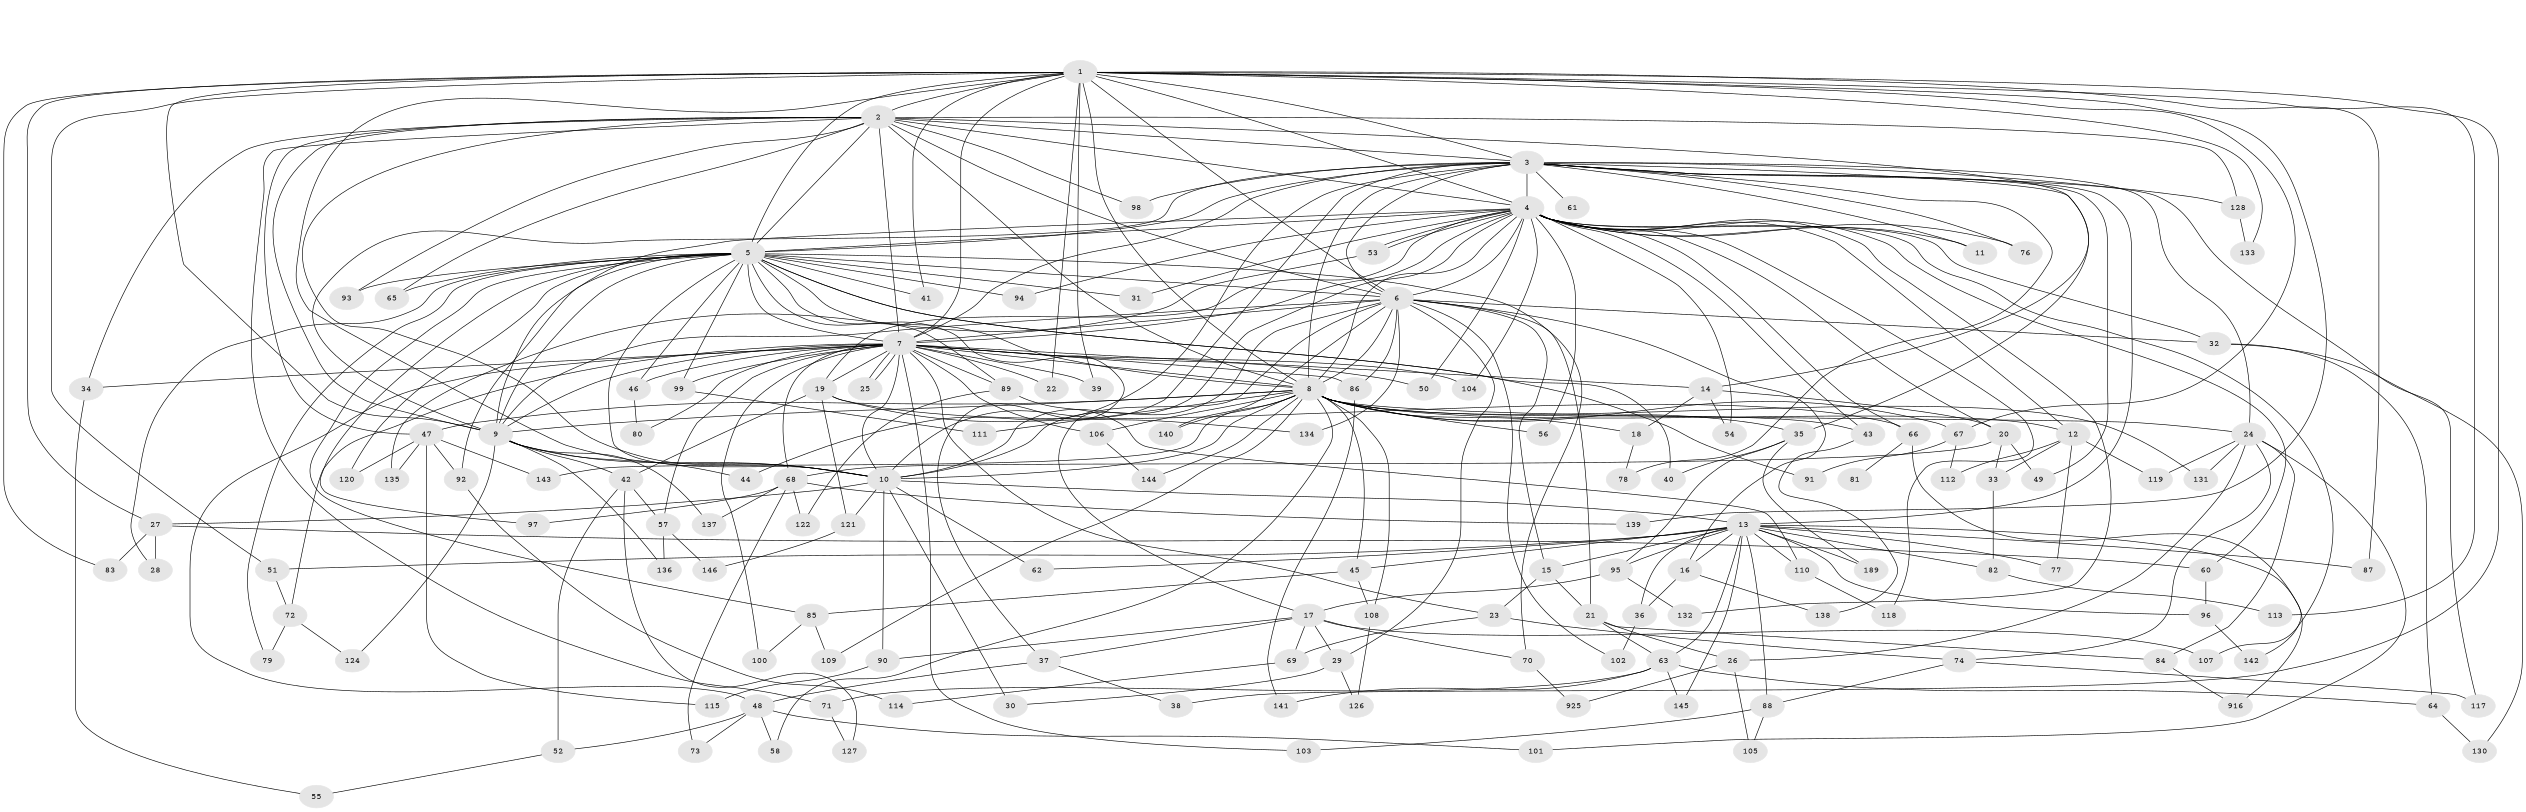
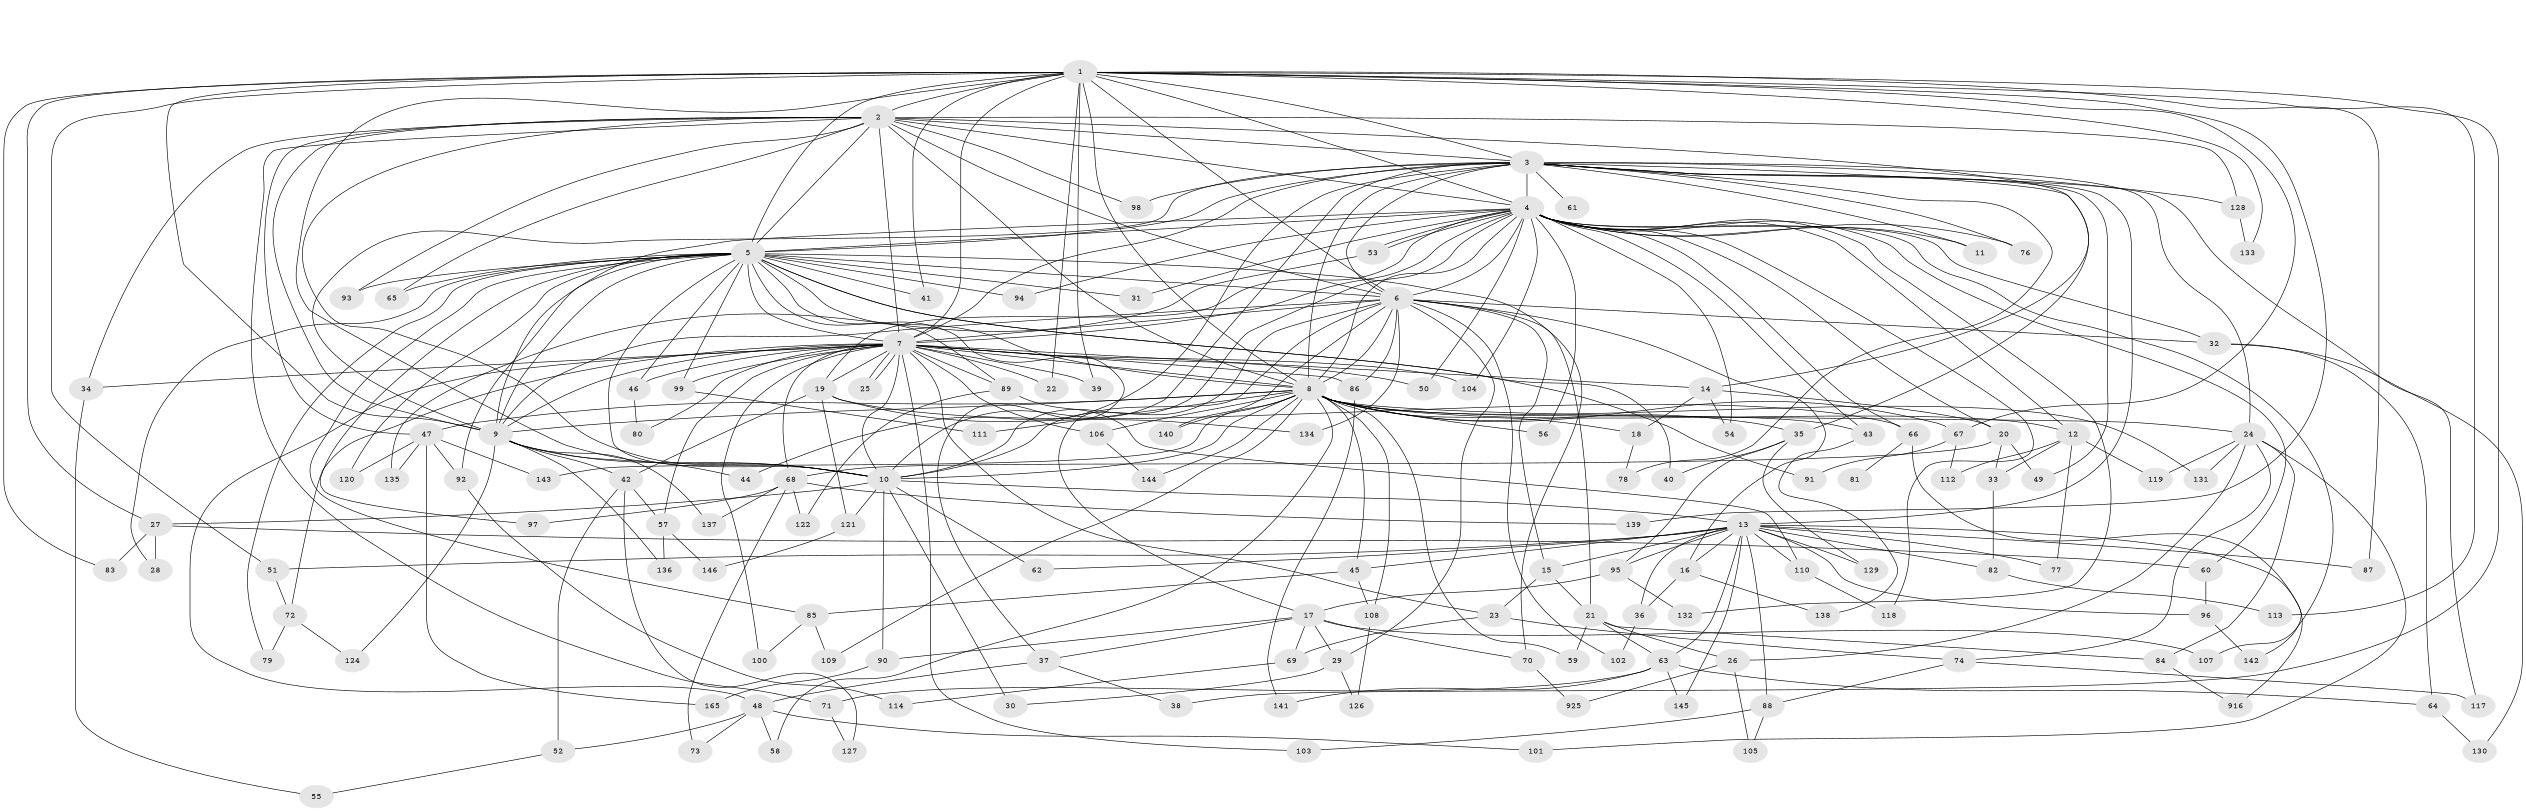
(1871, 570) -> (1871, 570)
none -> (1573, 661)
(712, 706) -> (712, 706)
